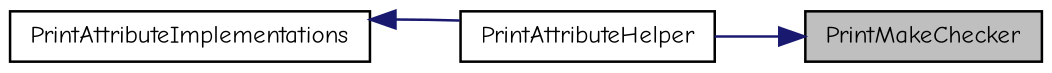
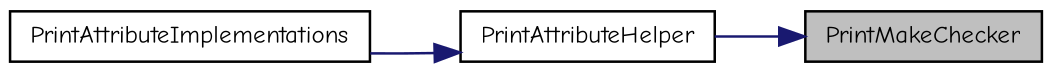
(428, 20) -> (402, 53)
